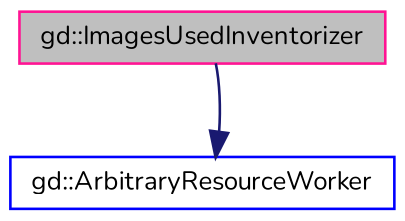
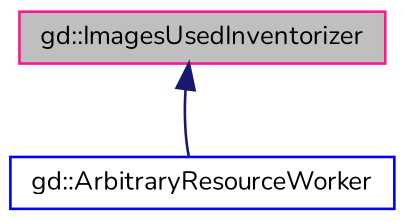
(220, 97) -> (185, 124)
